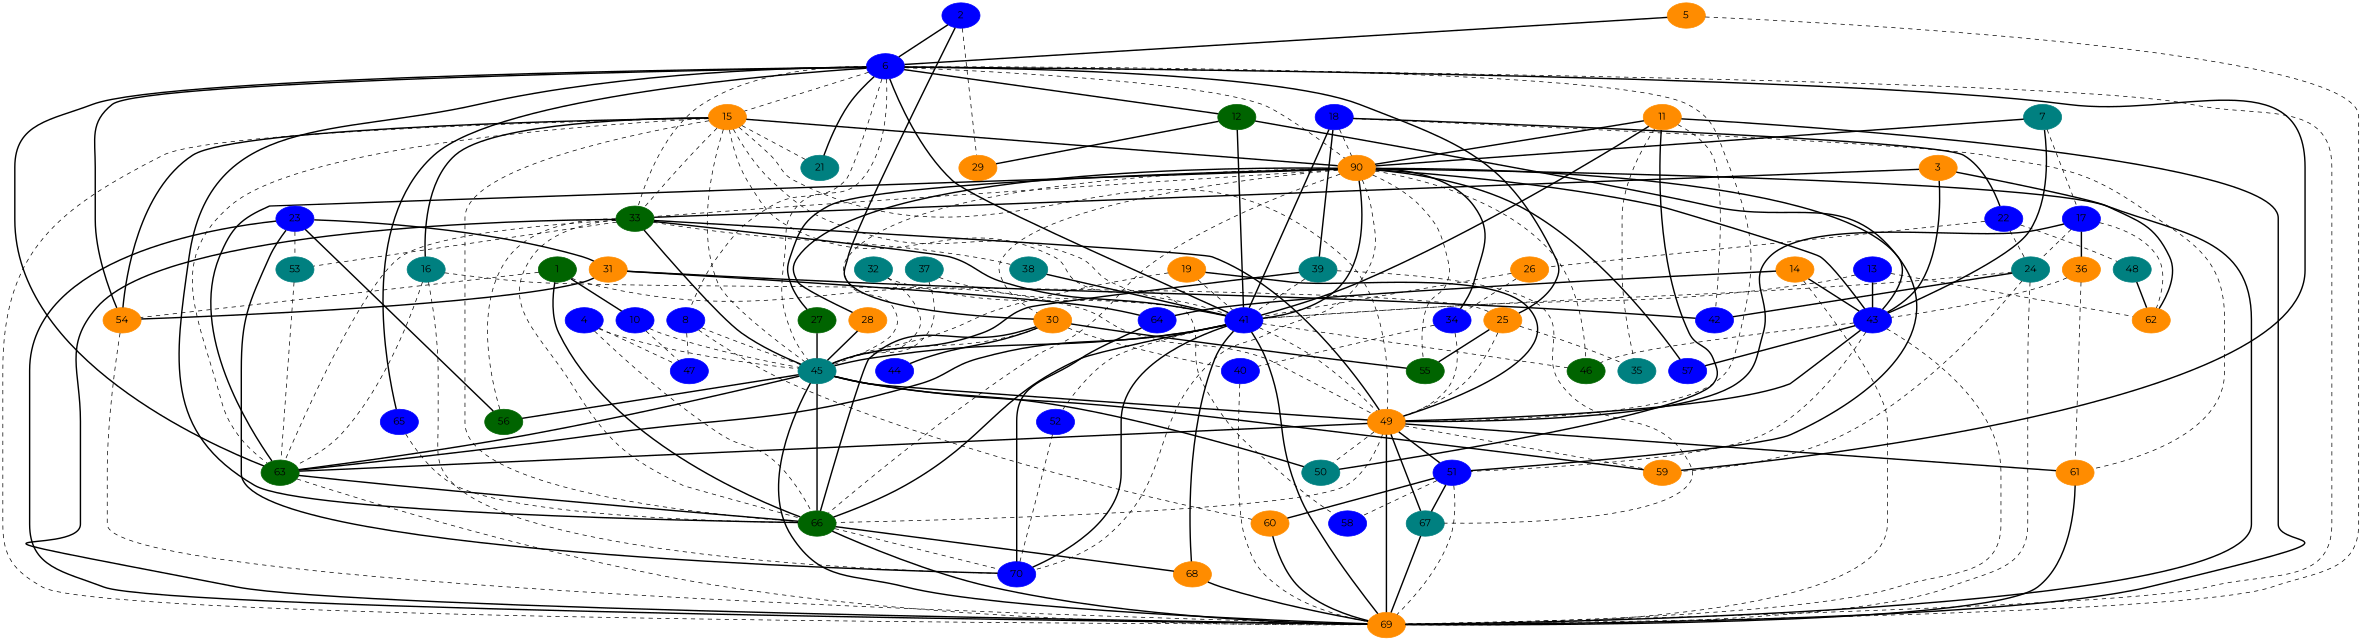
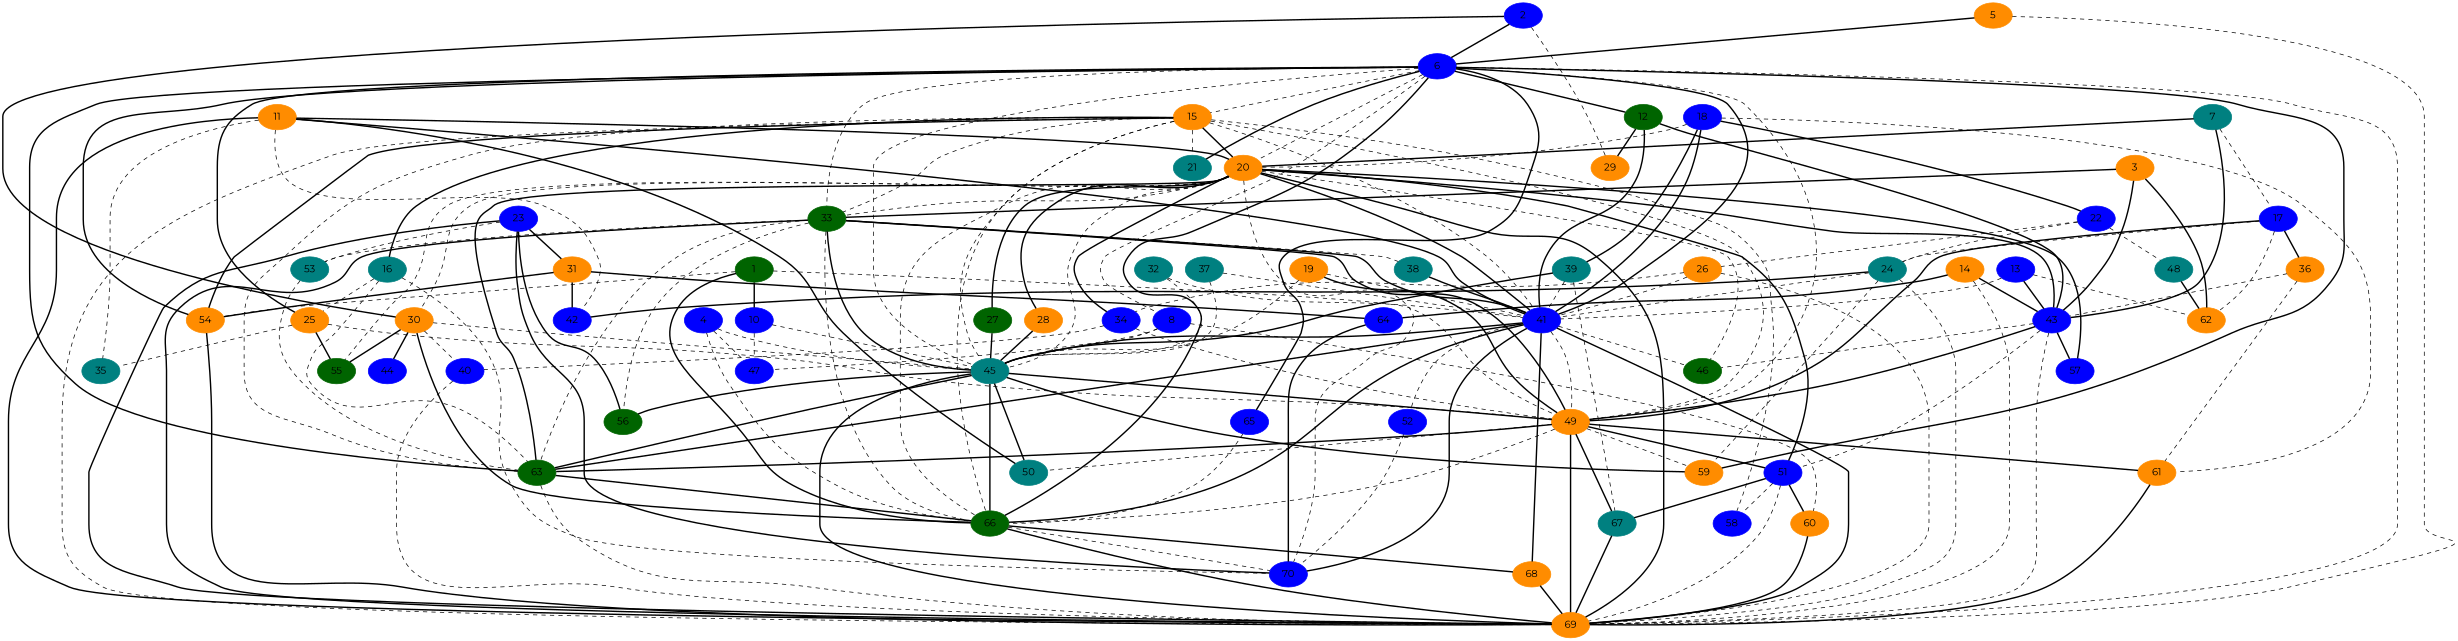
(1357, 168) -> (1243, 168)
none -> (1929, 519)
(638, 595) -> (533, 602)
